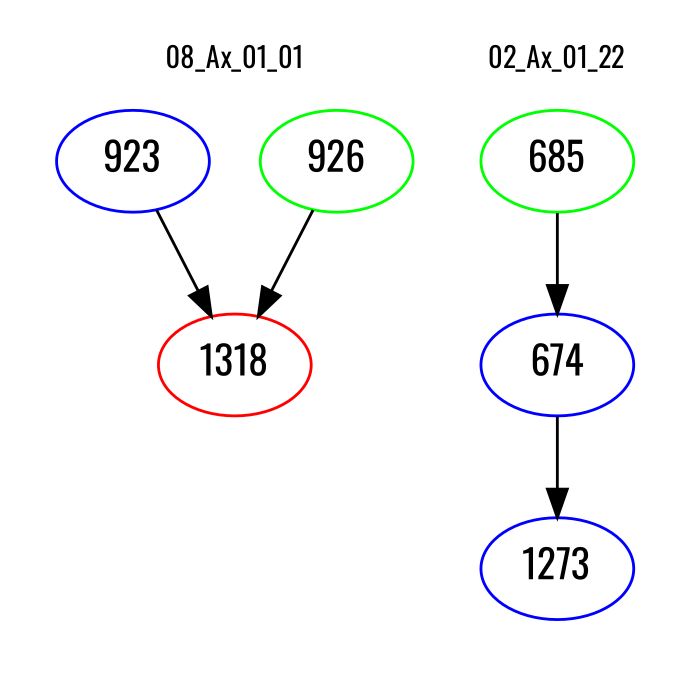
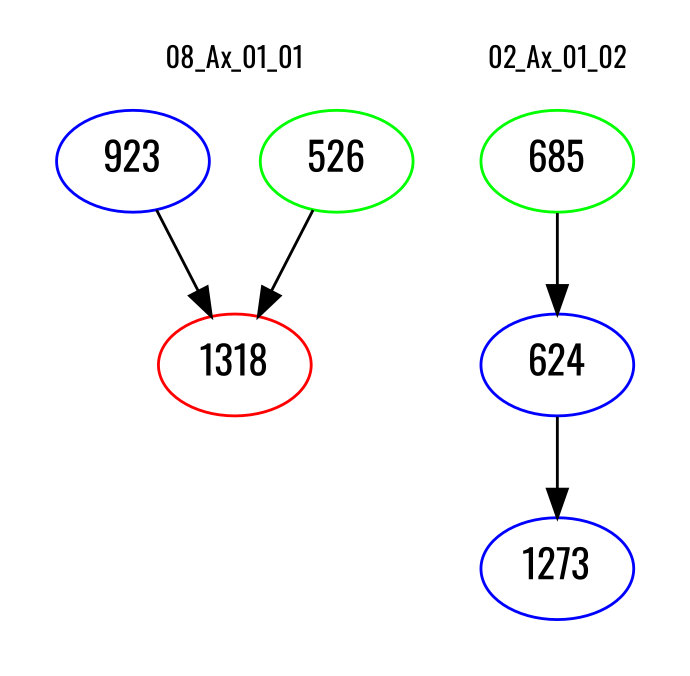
(557, 61) -> (557, 61)
(337, 161) -> (337, 161)
(557, 365) -> (557, 365)
